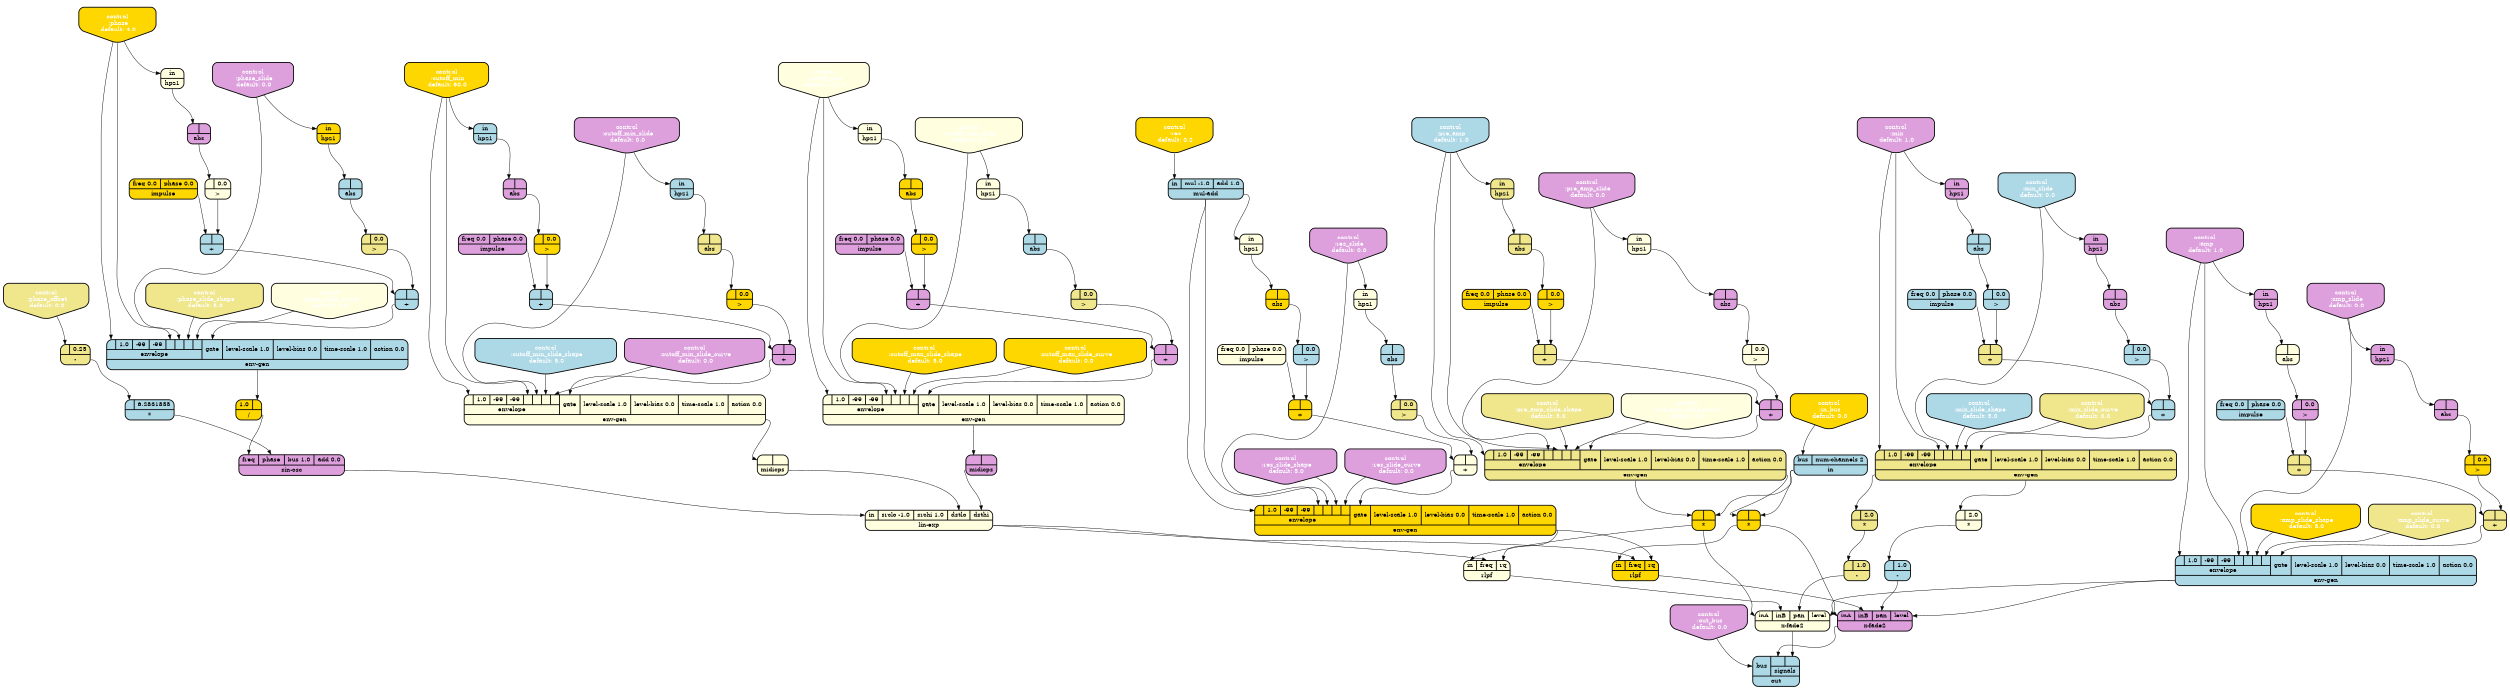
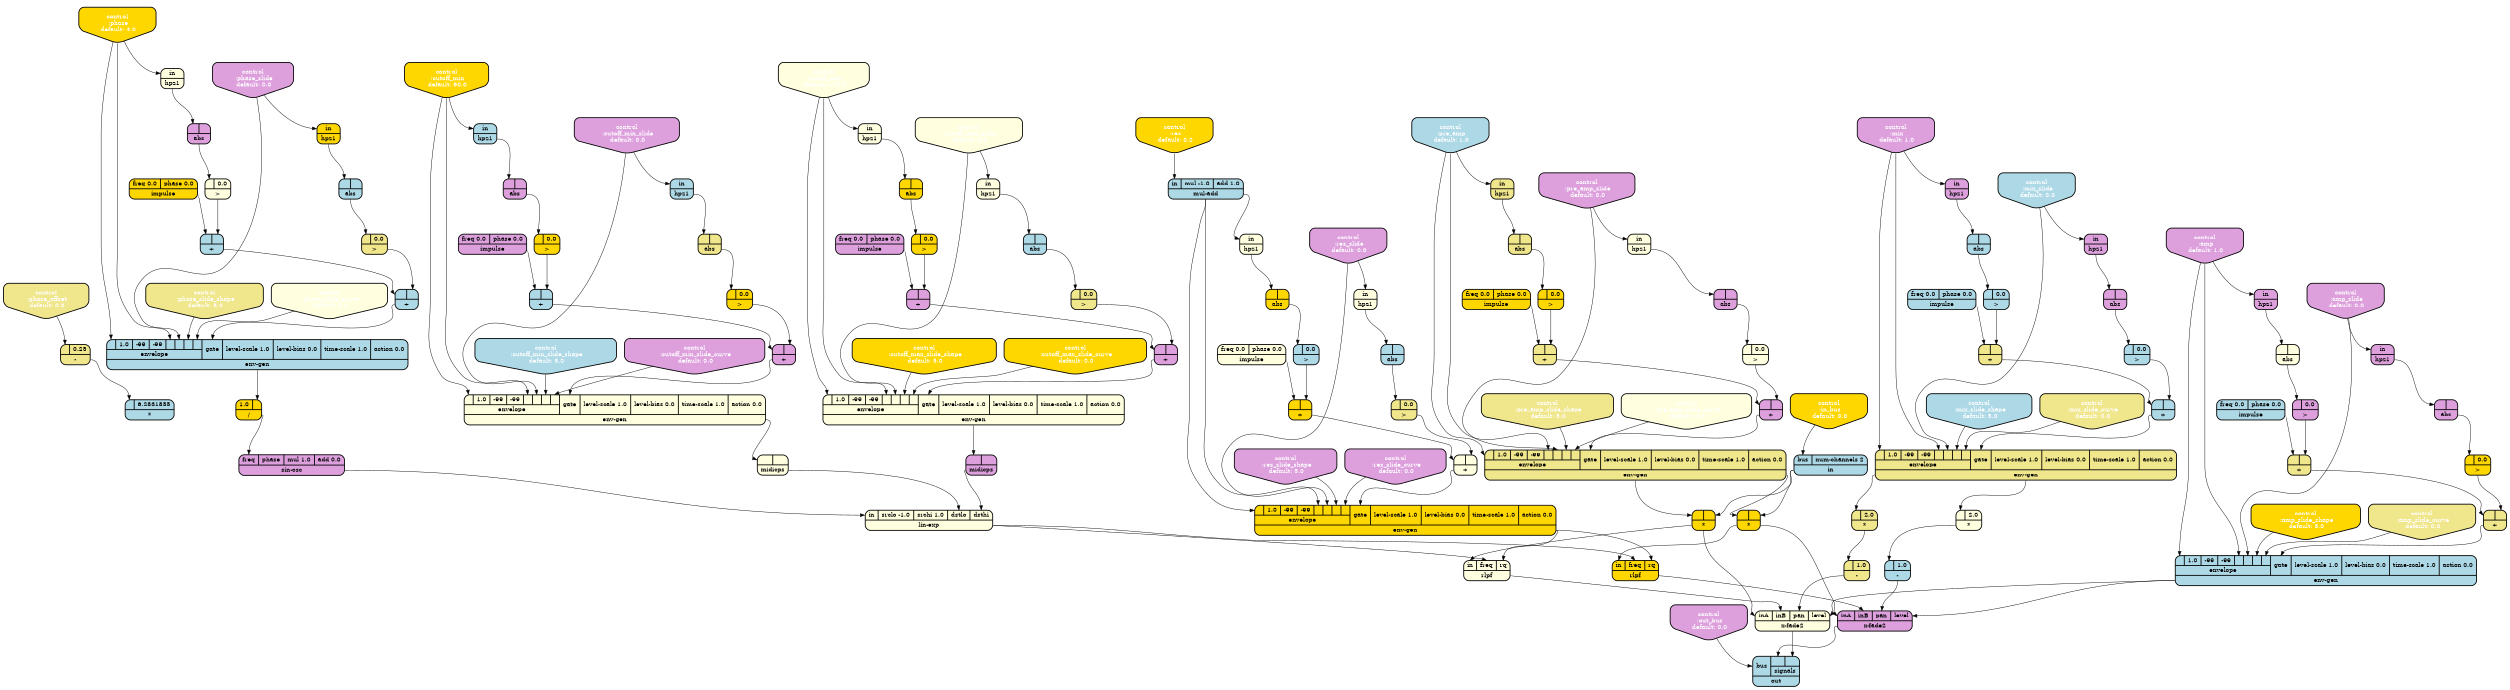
(223, 429) -> none
(299, 460) -> (299, 460)
